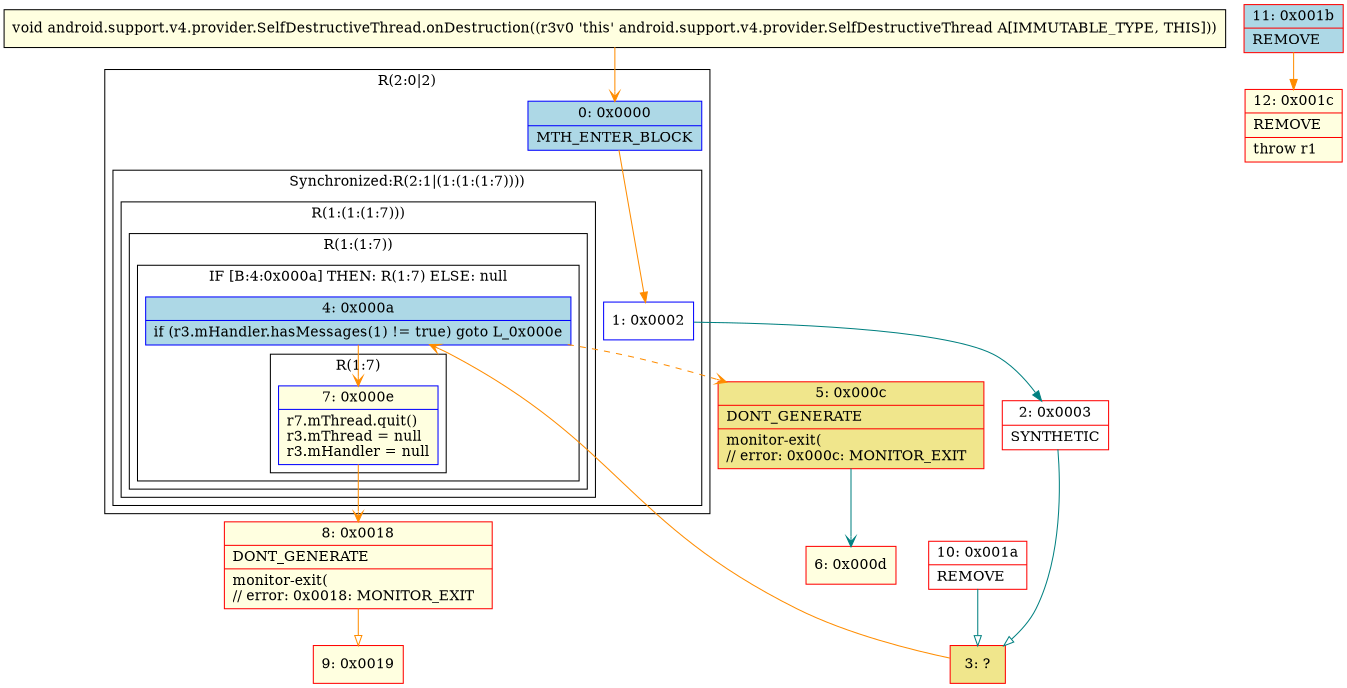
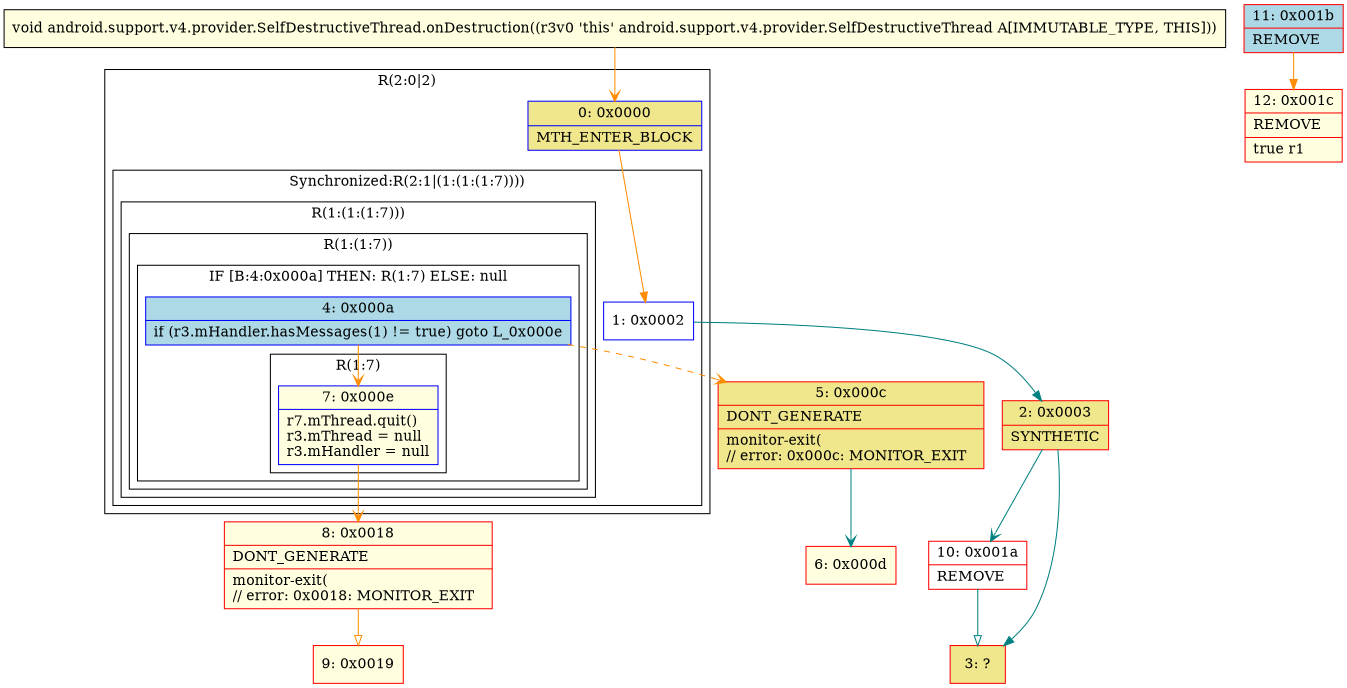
(615, 126) -> (615, 126)
(1285, 149) -> (1279, 149)
(1055, 425) -> (1055, 425)
none -> (1019, 491)
(678, 532) -> none
(1054, 550) -> (1054, 550)
